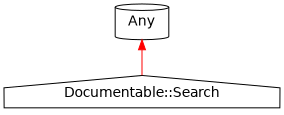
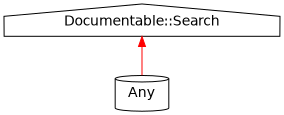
(142, 62) -> (142, 61)
